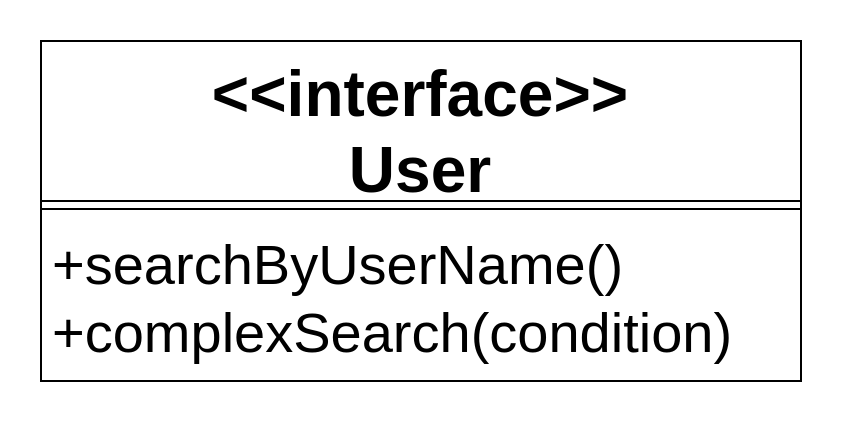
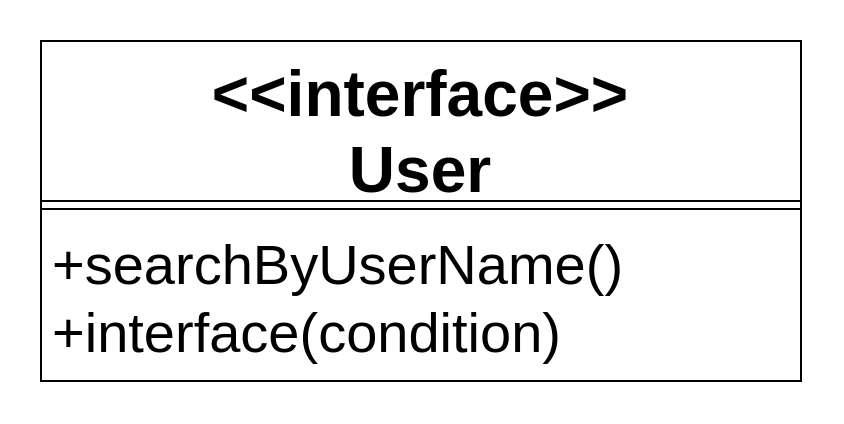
(350, 265) -> (350, 265)
